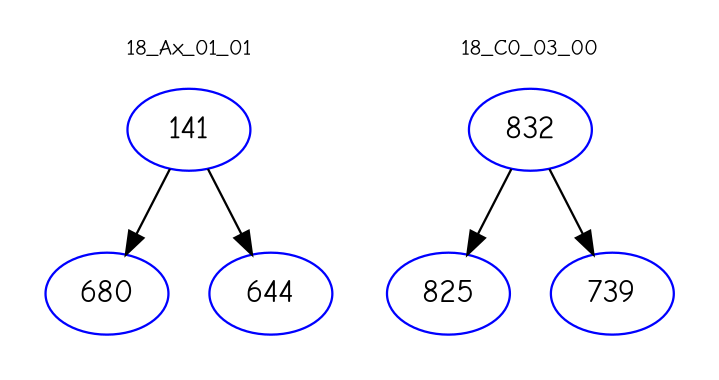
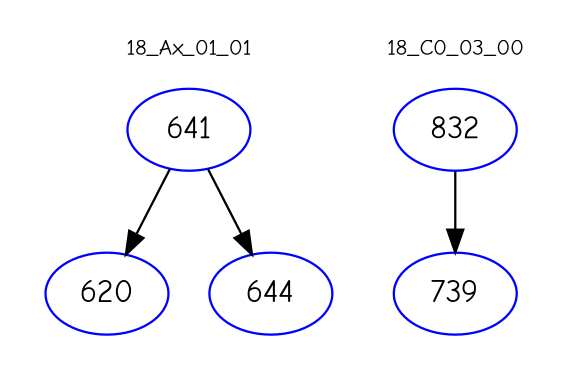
(189, 130) -> (189, 130)
(107, 294) -> (107, 294)
(448, 294) -> none
